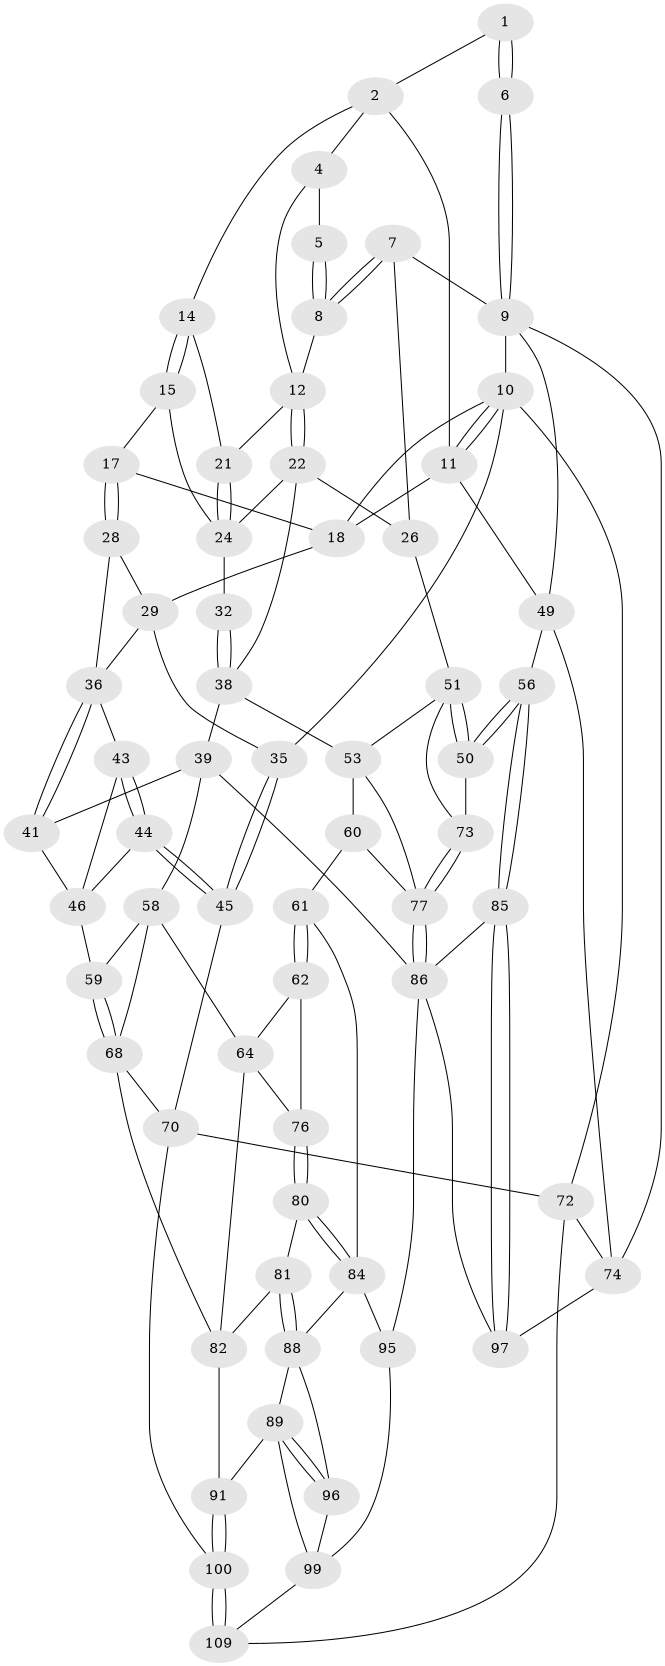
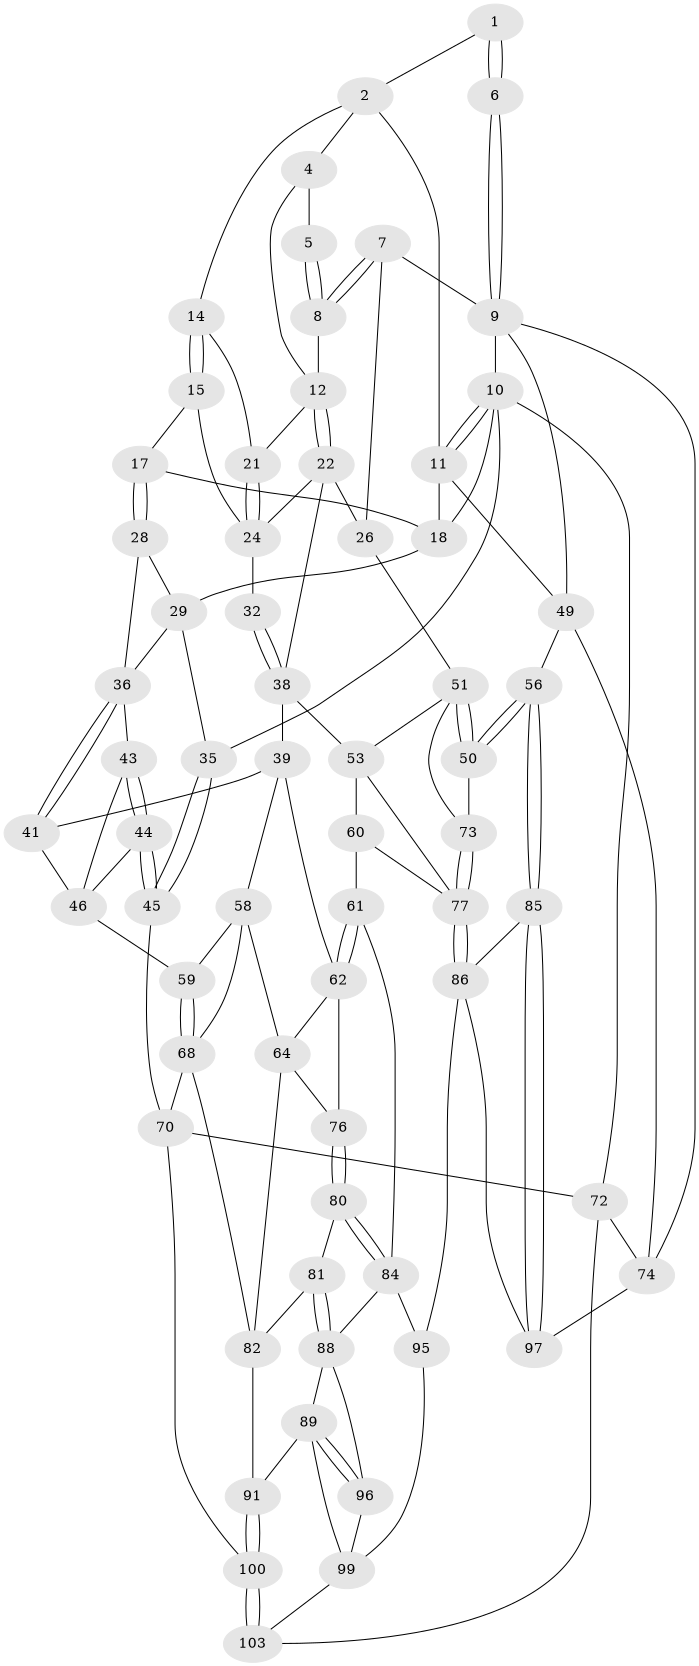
(316, 866) -> (305, 871)
(219, 1644) -> (253, 1644)
